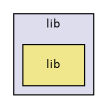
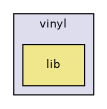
(54, 25) -> (54, 25)
